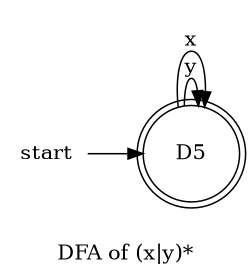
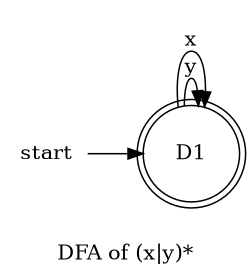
(191, 154) -> (191, 154)
